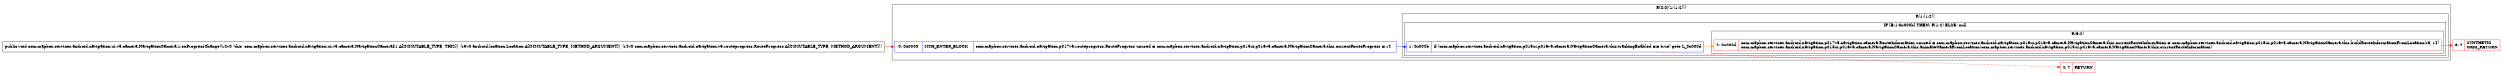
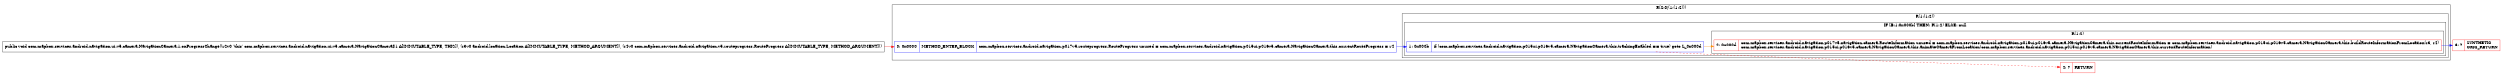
(2078, 34) -> (2078, 34)
(2446, 45) -> (2446, 45)
(946, 47) -> (948, 47)
